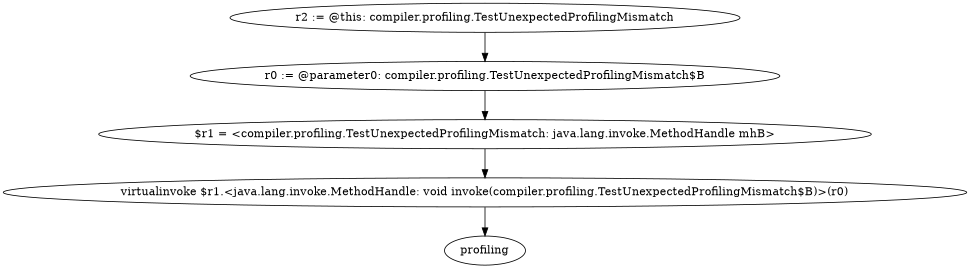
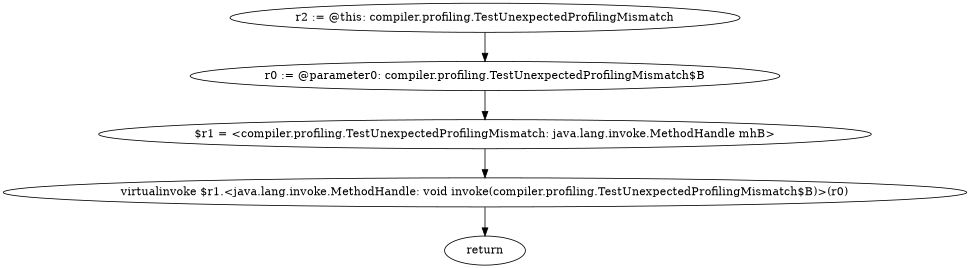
(485, 251) -> (485, 251)
